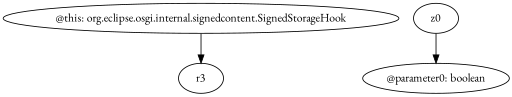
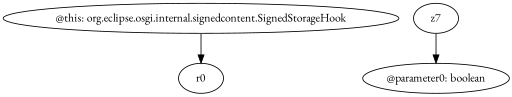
(436, 18) -> (436, 18)
(201, 78) -> (201, 78)
